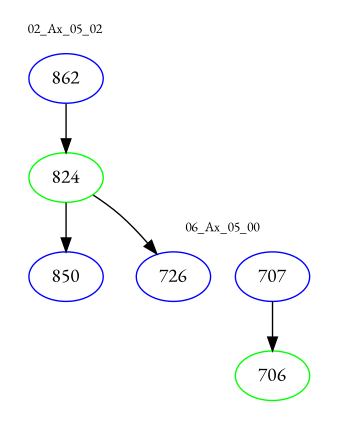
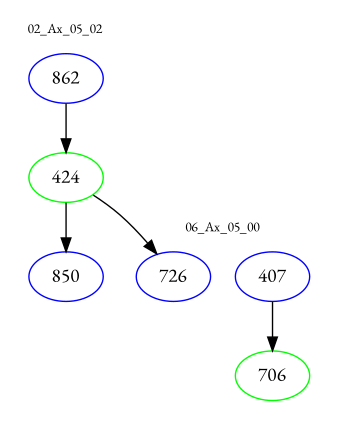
(66, 178) -> (66, 178)
(273, 277) -> (273, 277)
